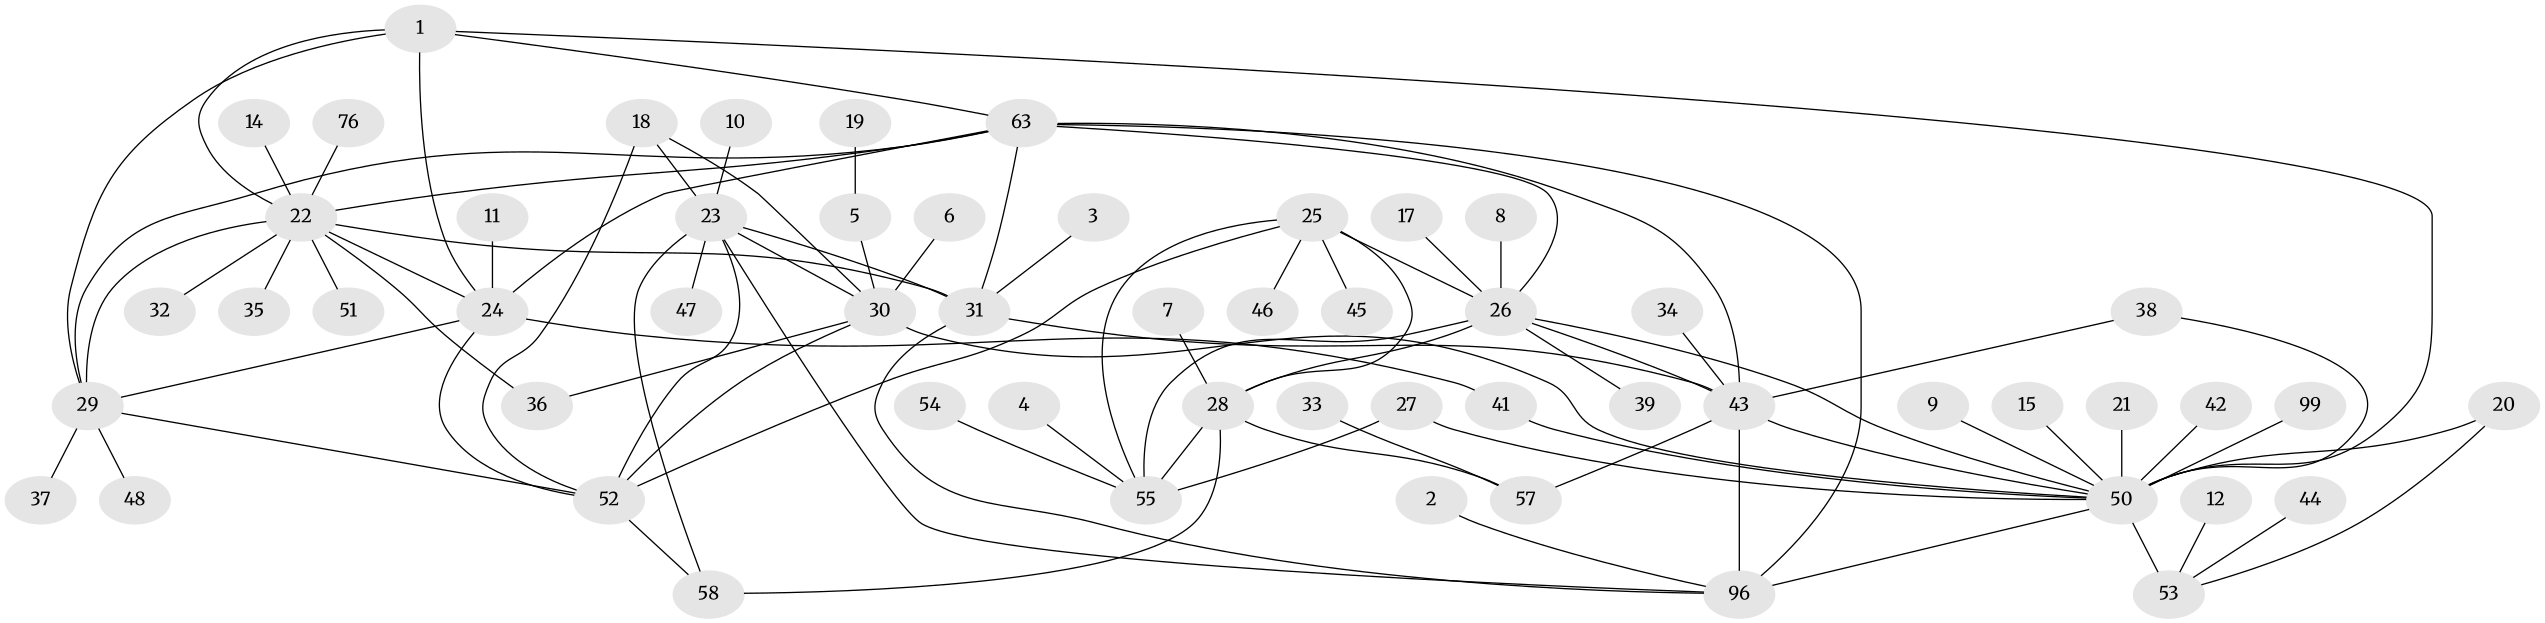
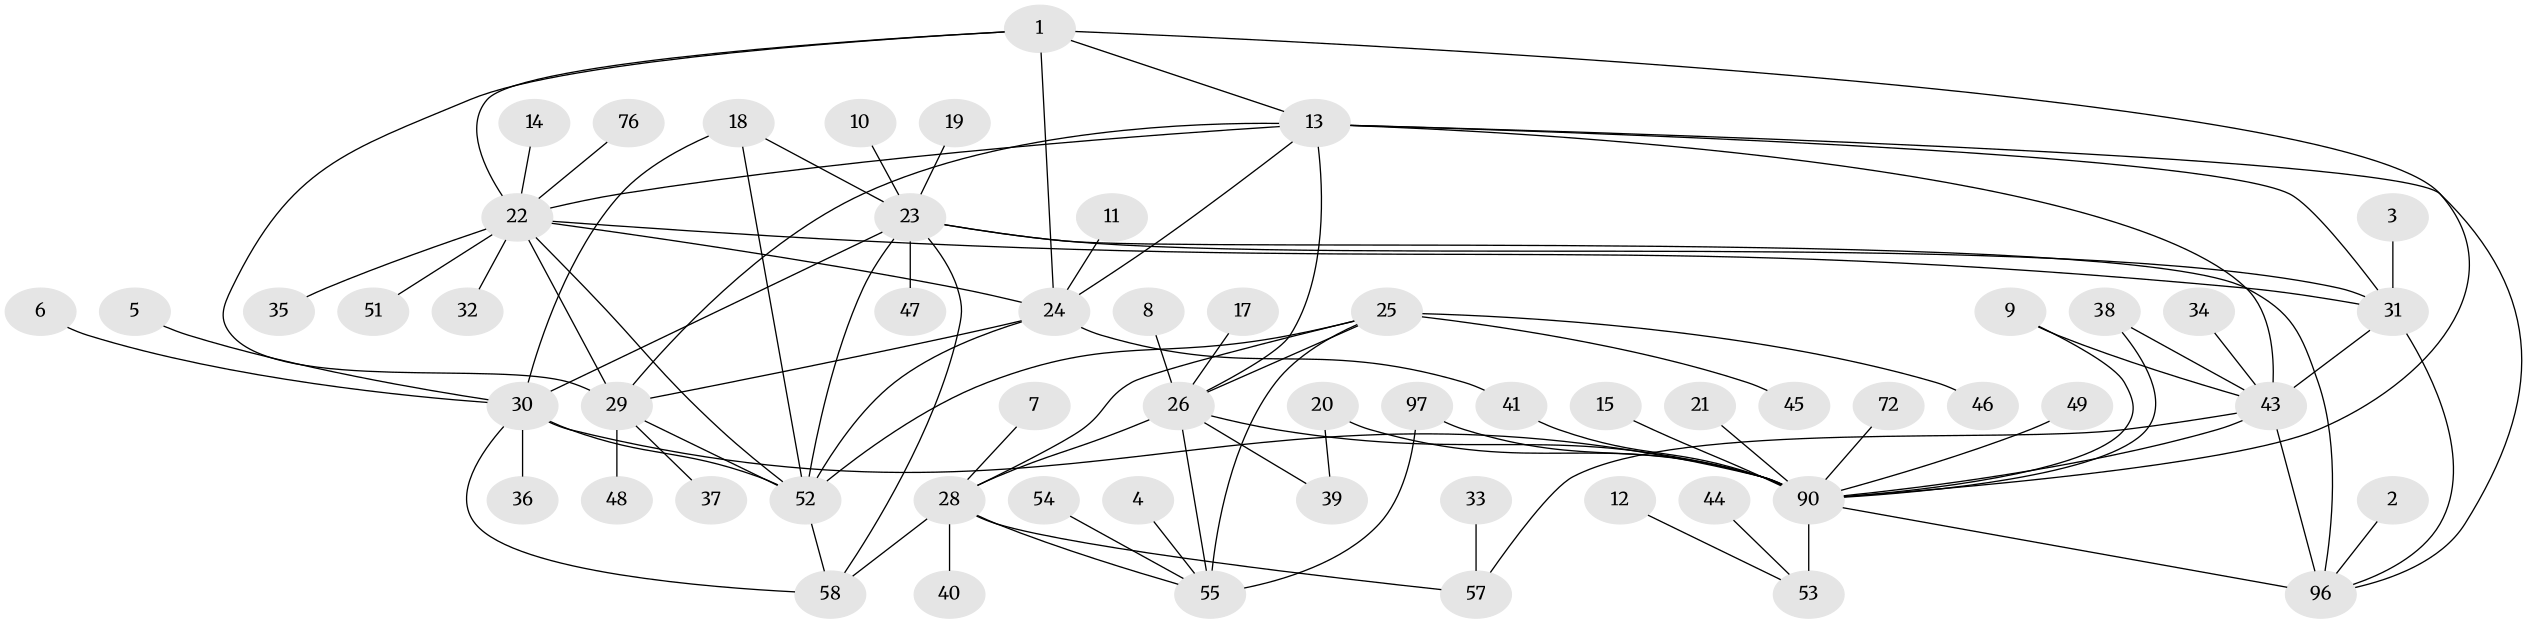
(1022, 123) -> (1315, 123)
(855, 170) -> (929, 177)
(420, 311) -> (661, 370)
(1623, 355) -> (2133, 362)
(1407, 406) -> (1417, 406)
(2216, 406) -> (1889, 406)
(2310, 406) -> (2077, 406)
(2122, 500) -> (1809, 500)
(2354, 526) -> (1327, 453)
none -> (576, 566)
none -> (950, 595)
